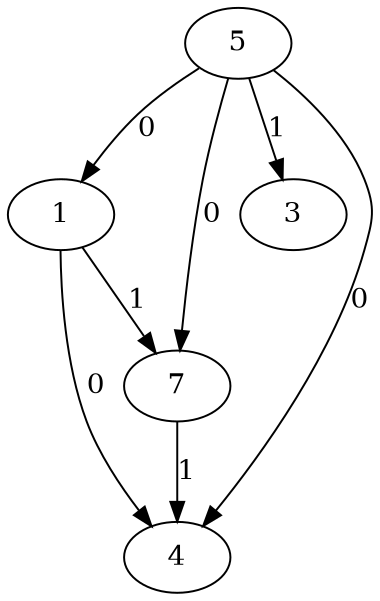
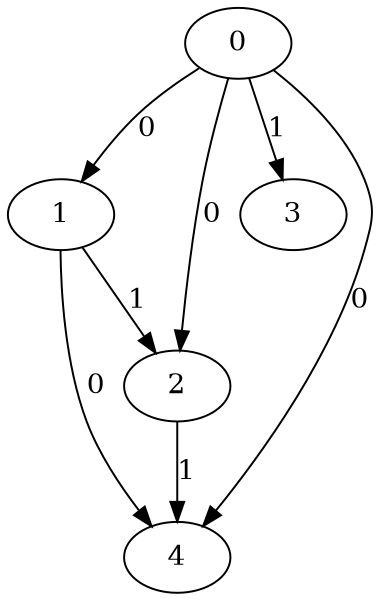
(238, 43) -> (238, 43)
(177, 386) -> (177, 386)
